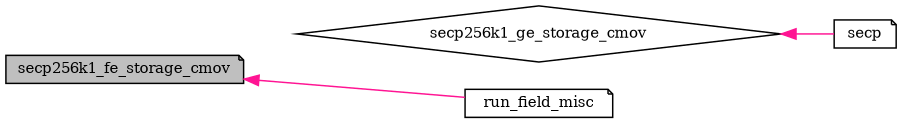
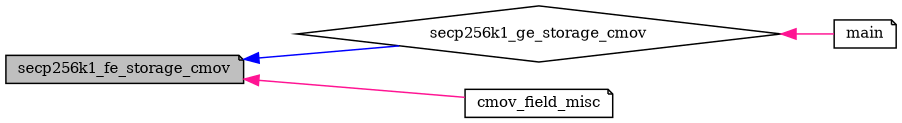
(865, 34) -> (865, 34)
none -> (329, 52)
(539, 103) -> (539, 103)
